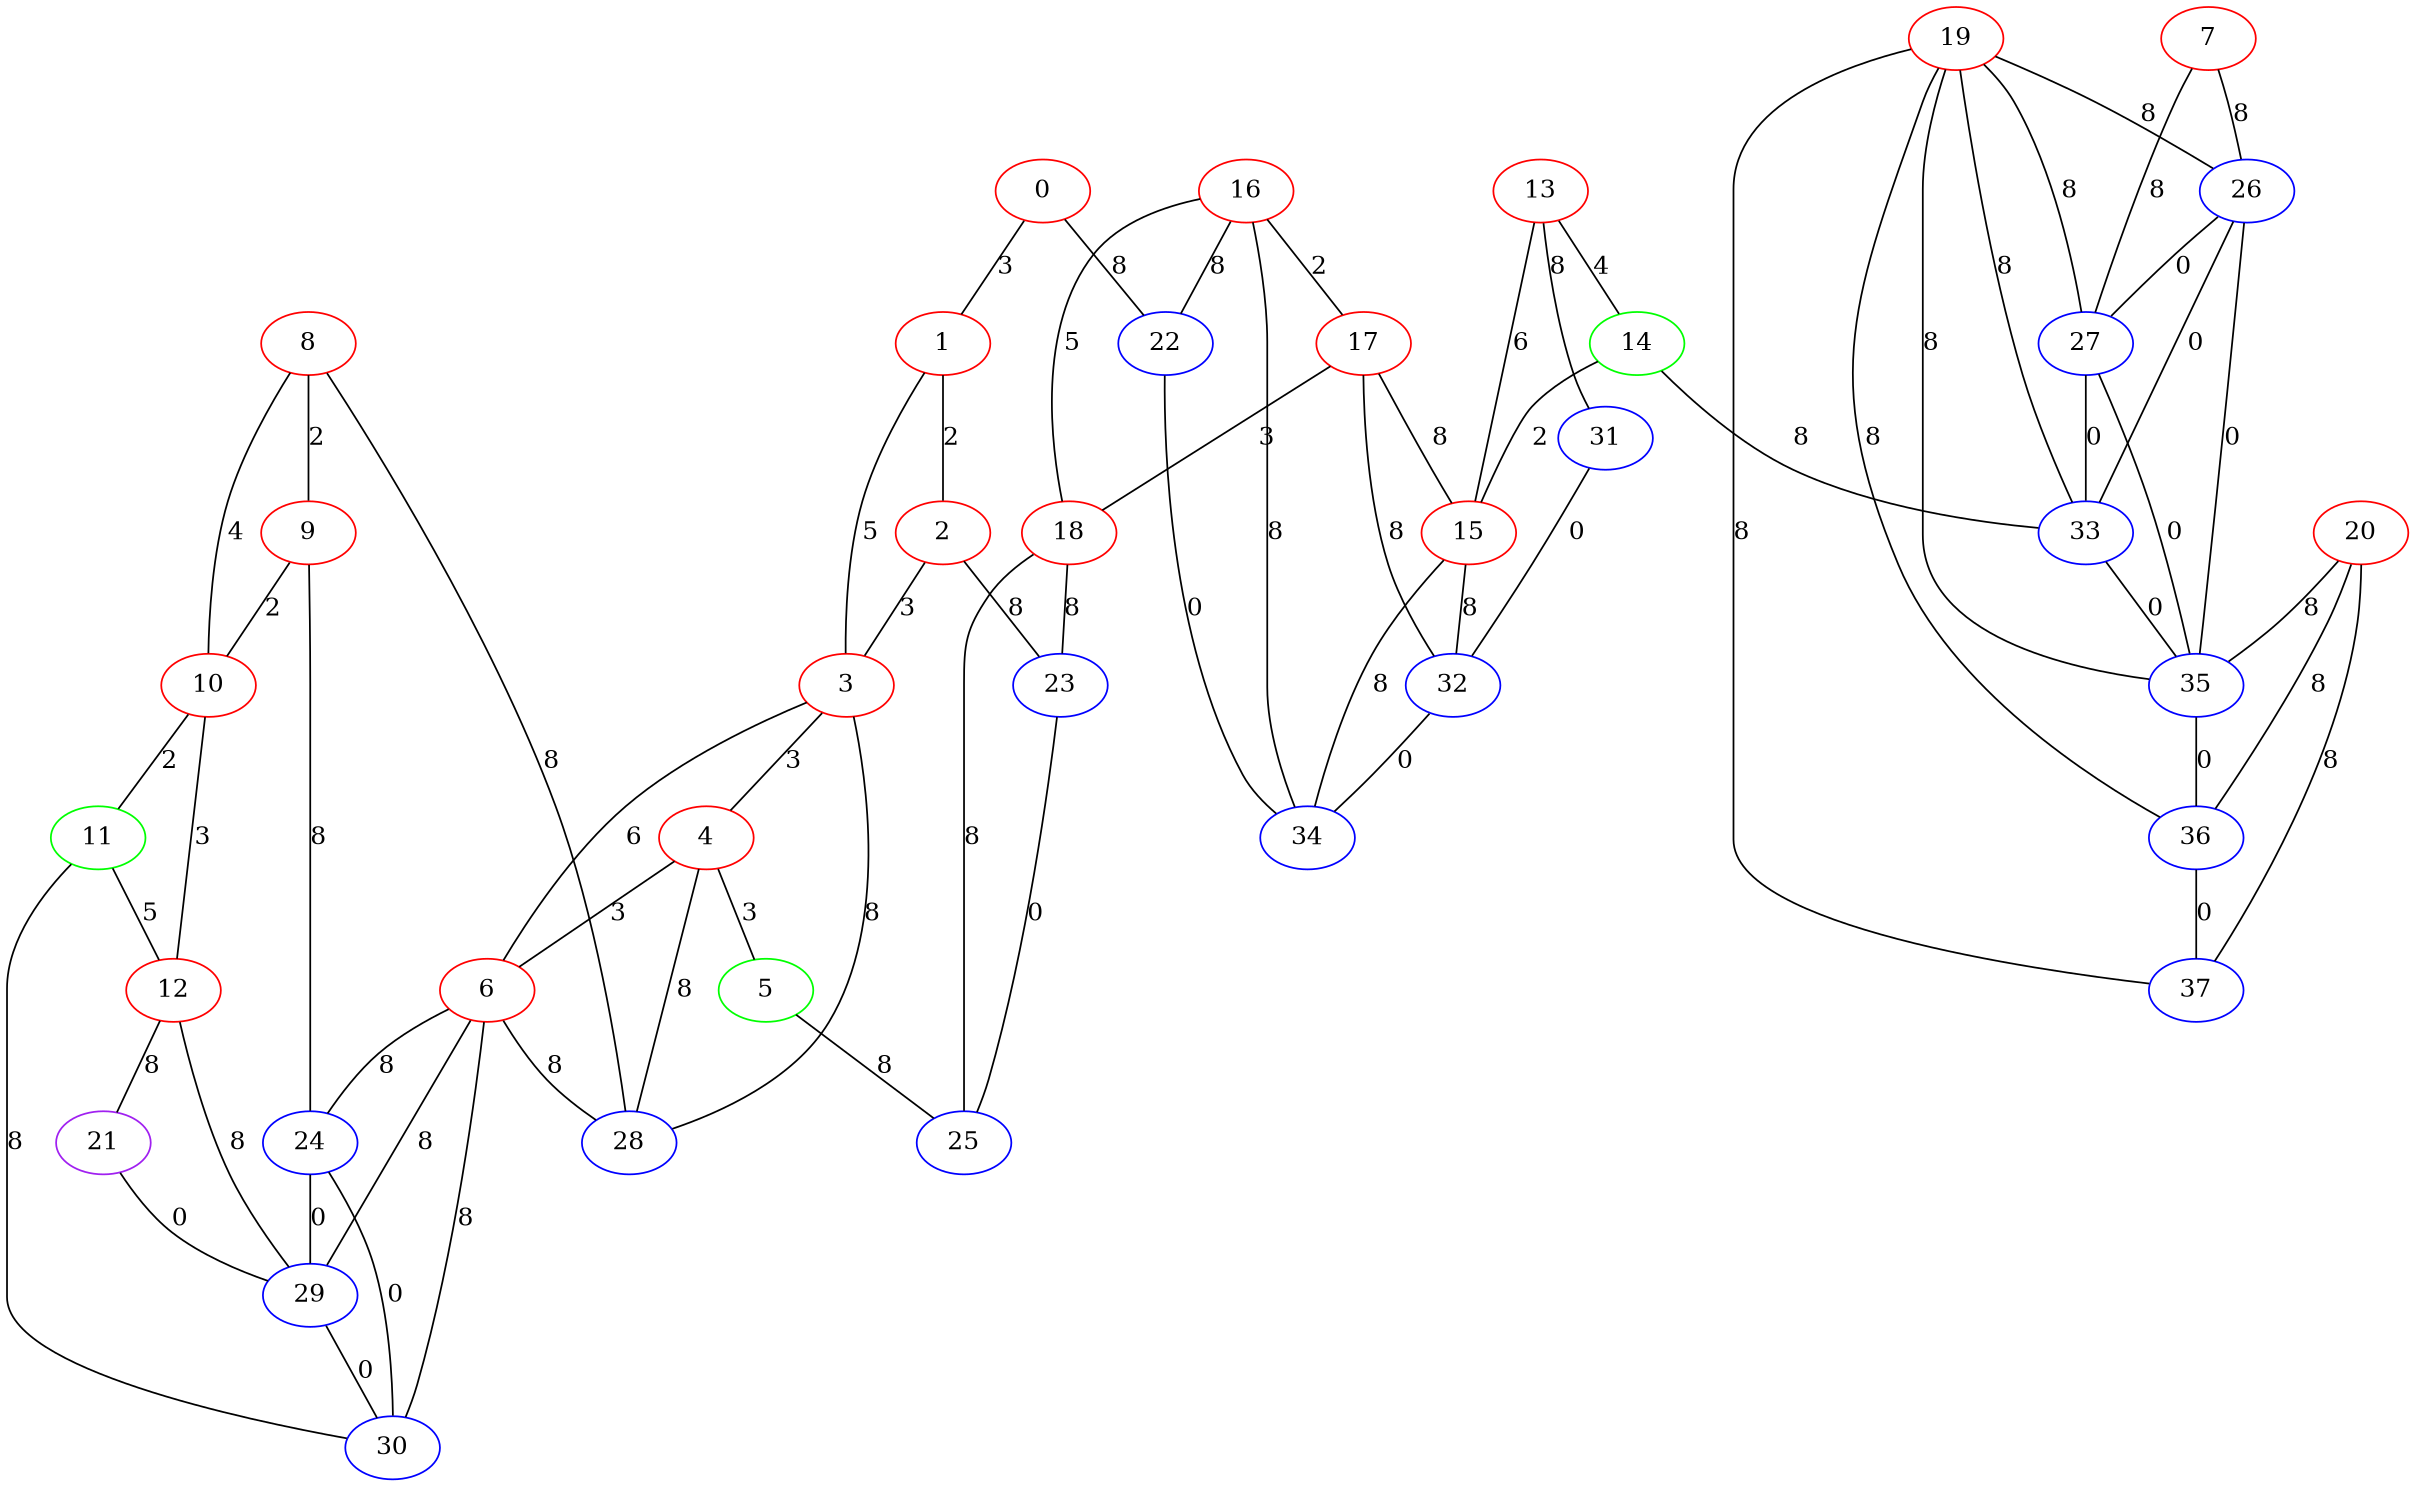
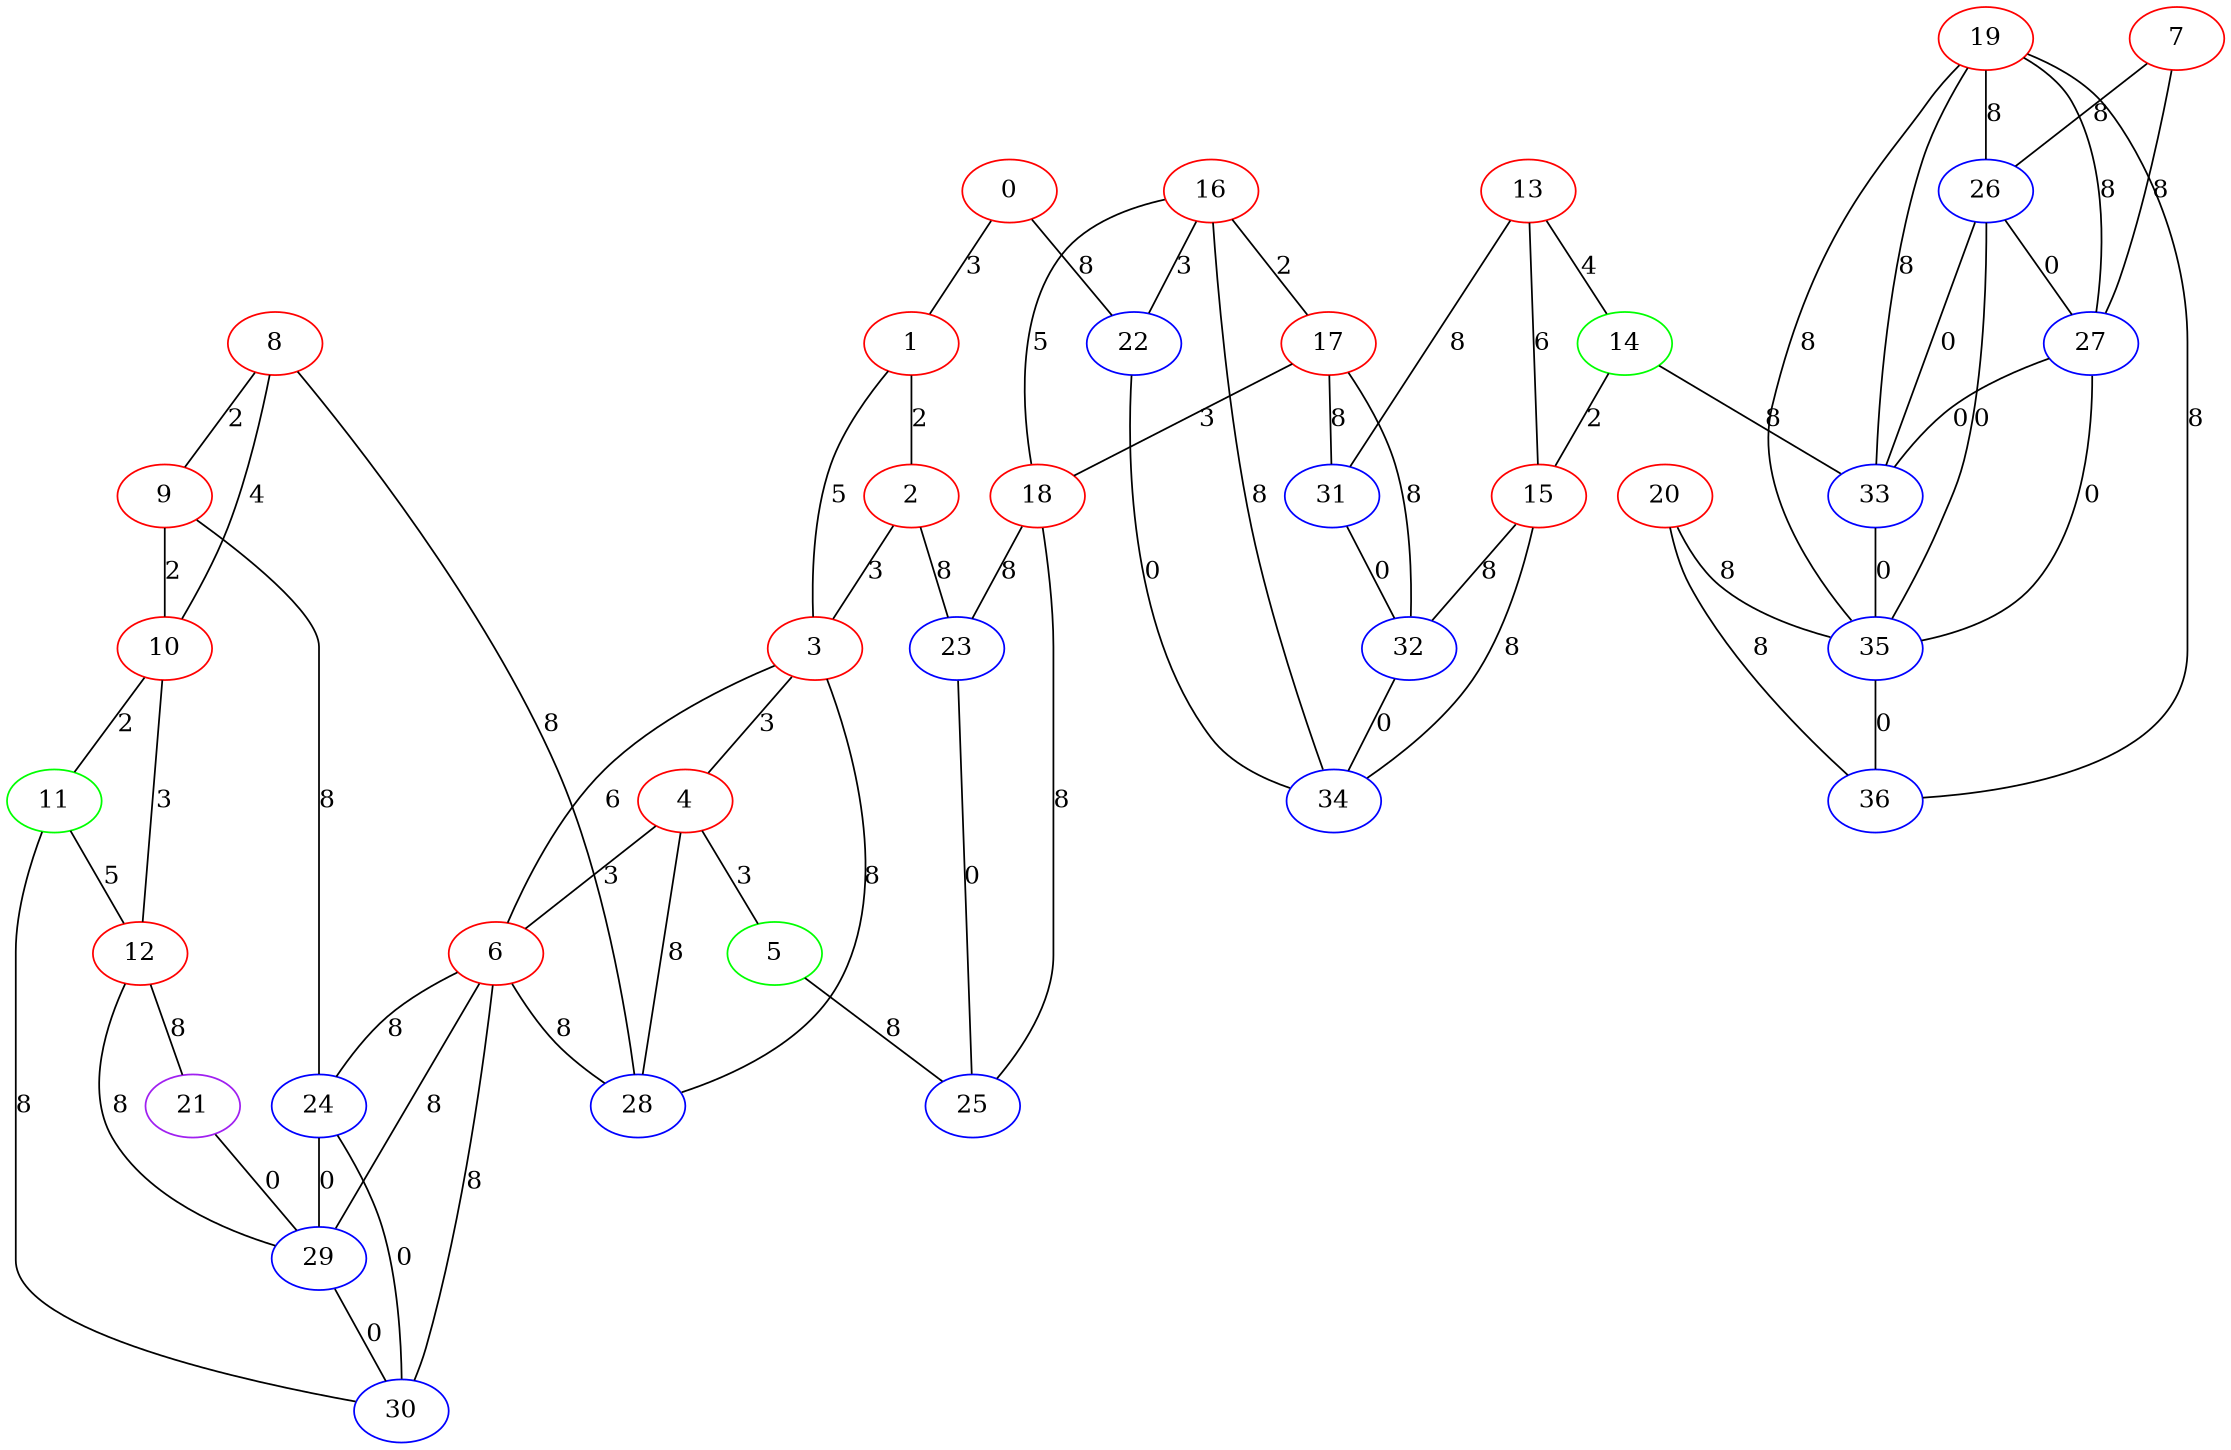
(1218, 267) -> (1185, 267)
(1415, 439) -> (1330, 420)
(2196, 990) -> none
